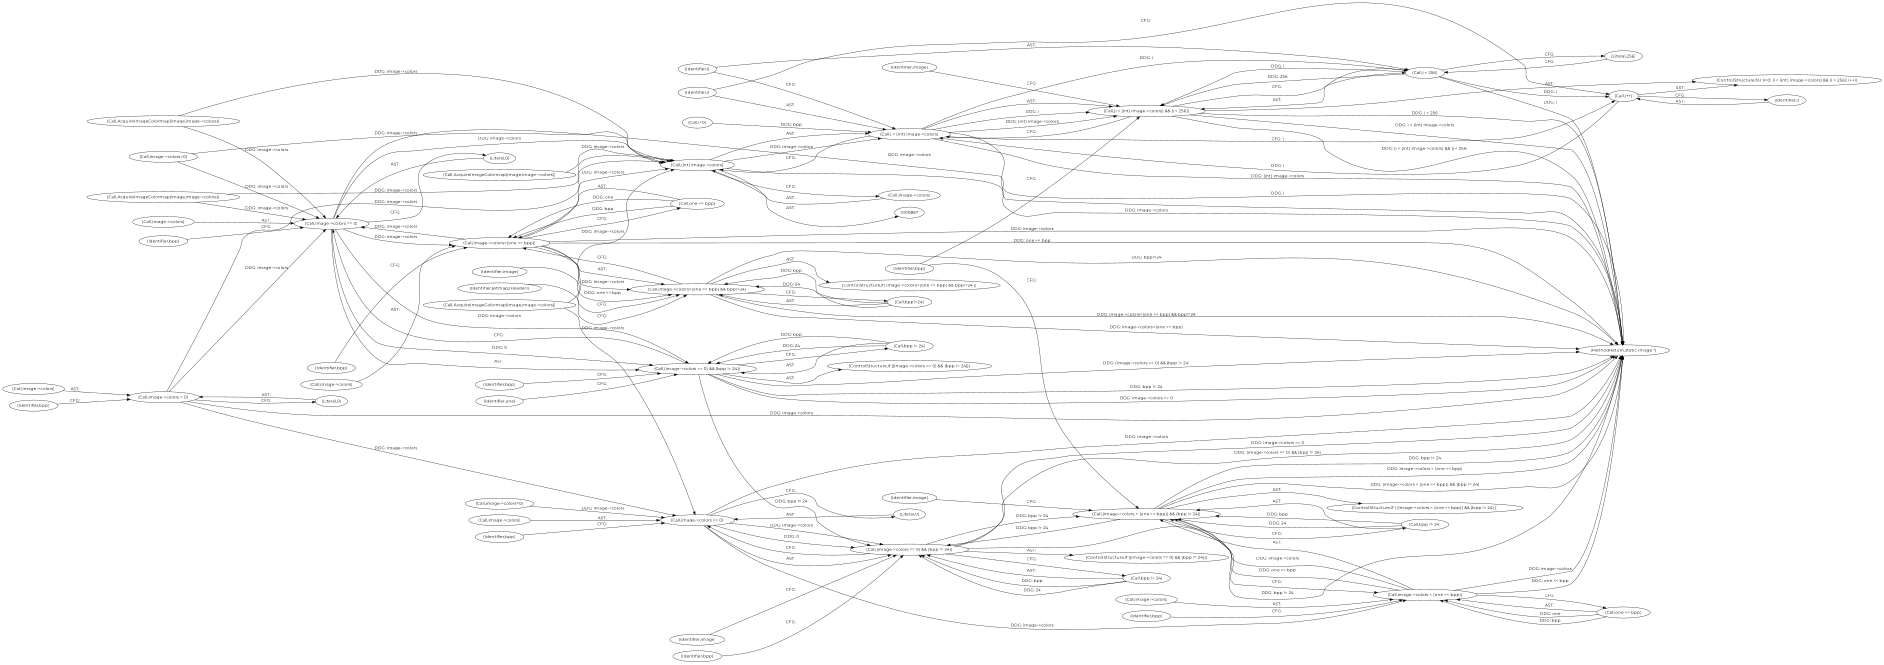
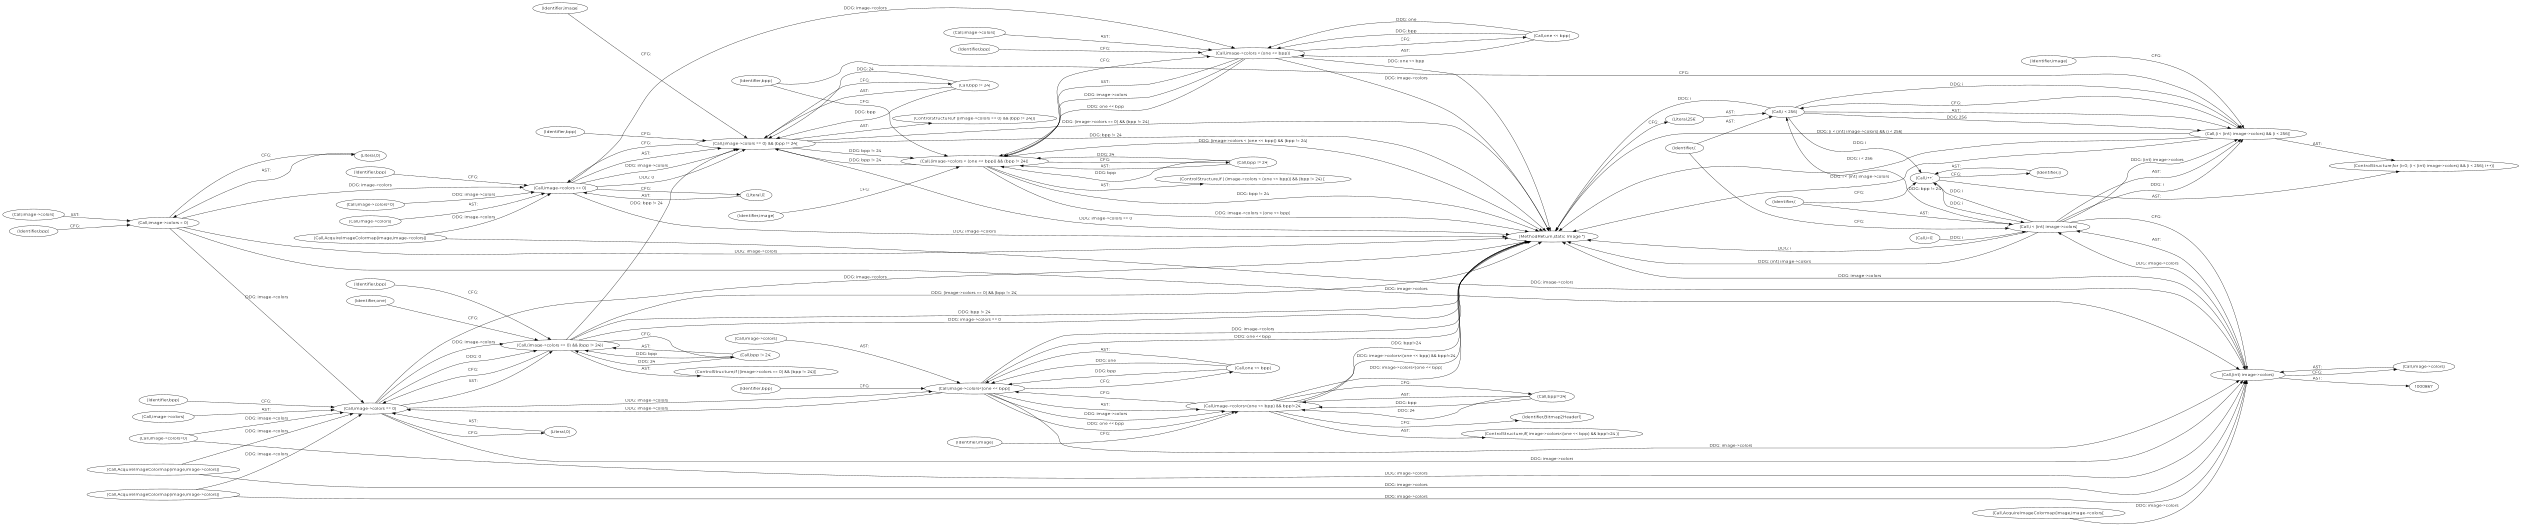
(1147, 58) -> (1925, 189)
(1521, 59) -> (1603, 169)
(1550, 62) -> (1731, 112)
(792, 125) -> (1957, 238)
(1041, 136) -> none
(1278, 139) -> (1957, 191)
(597, 324) -> (1395, 427)
